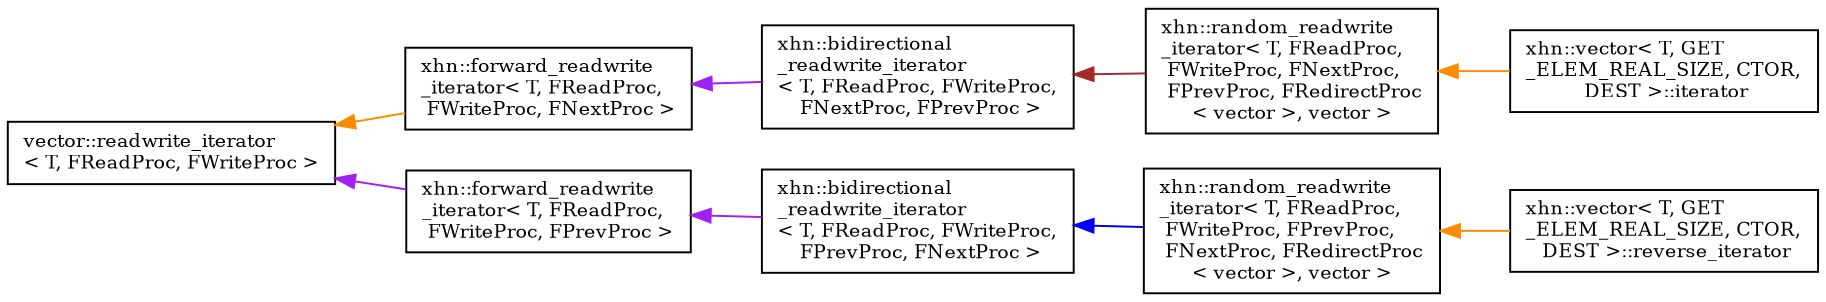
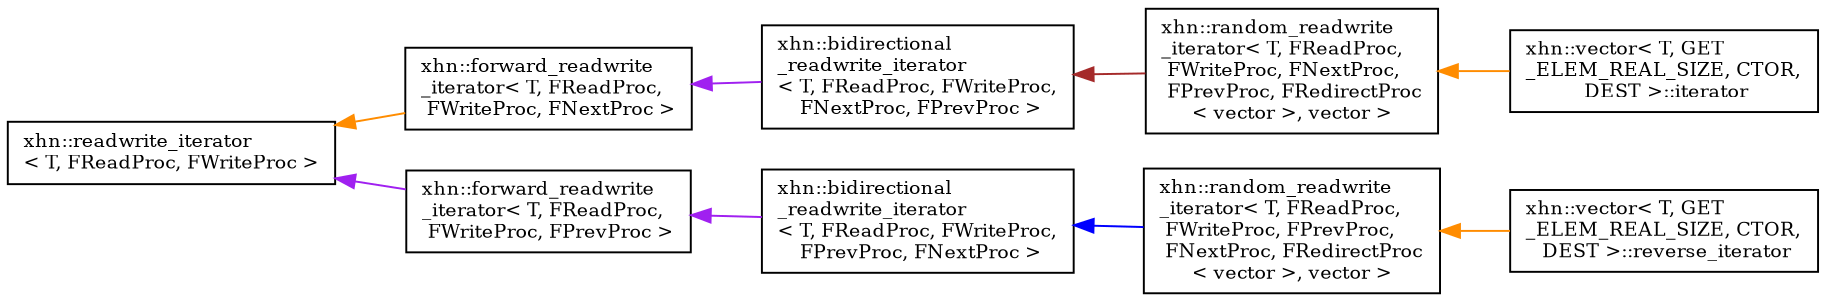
(171, 153) -> (171, 153)
